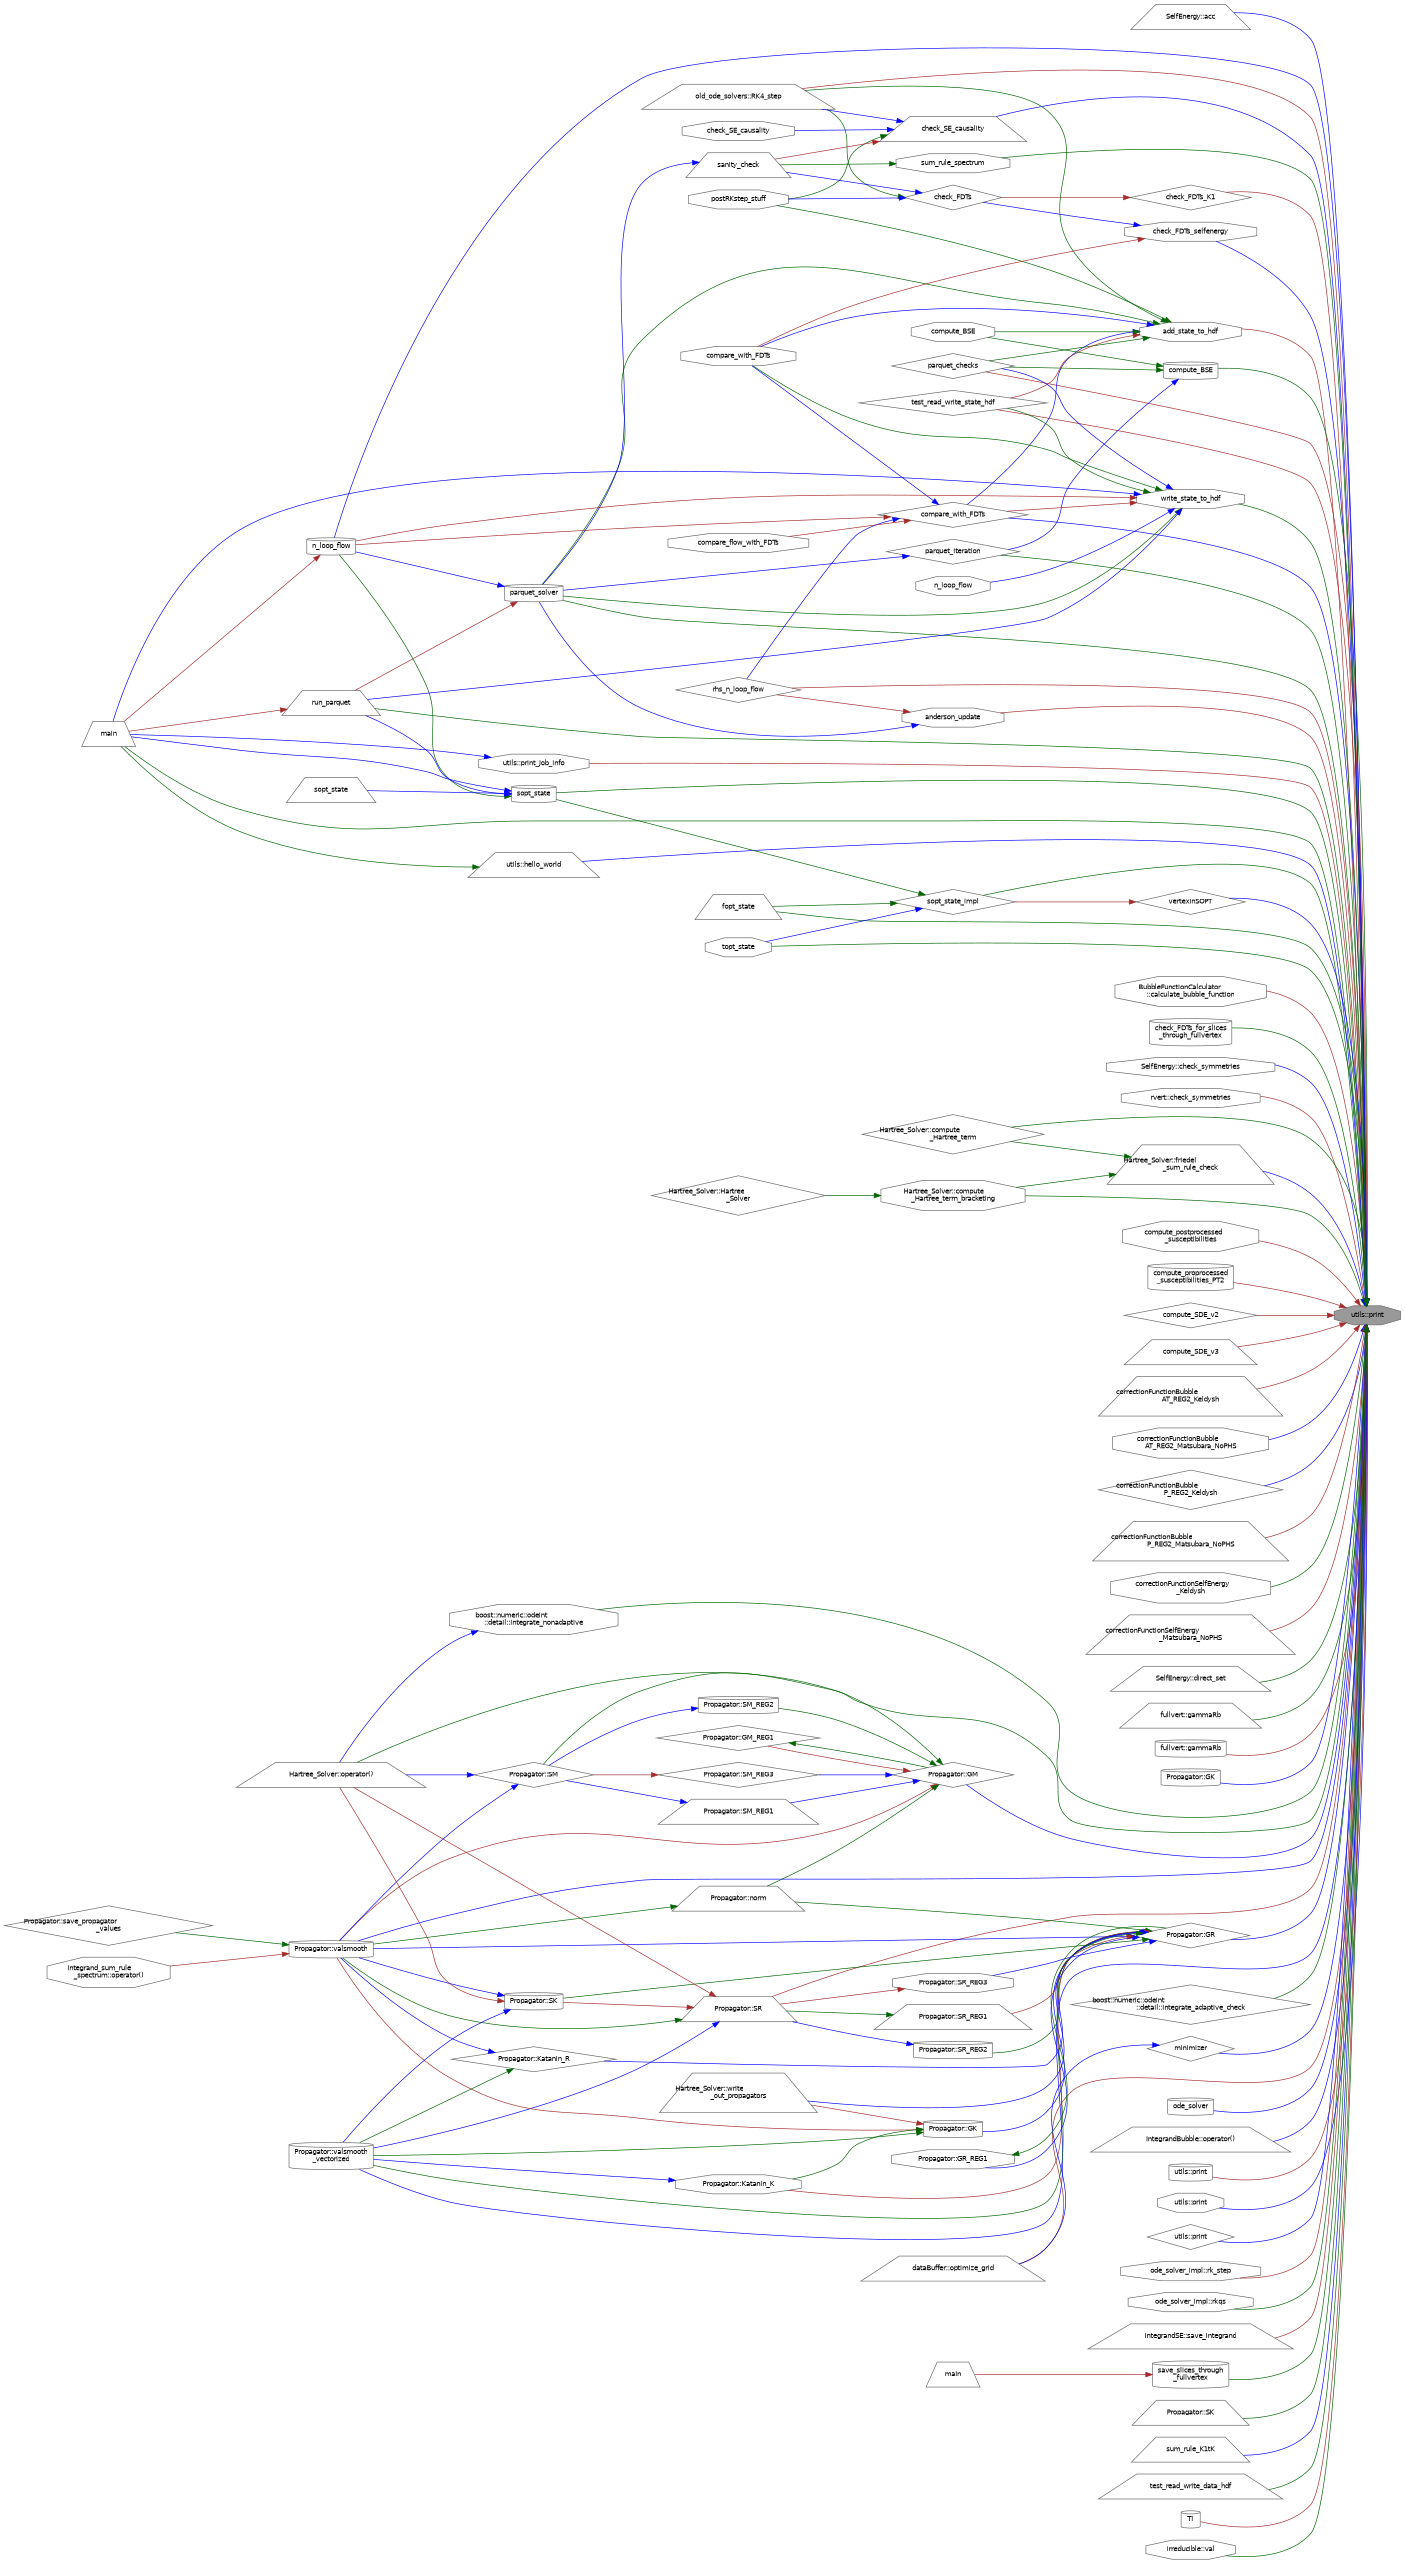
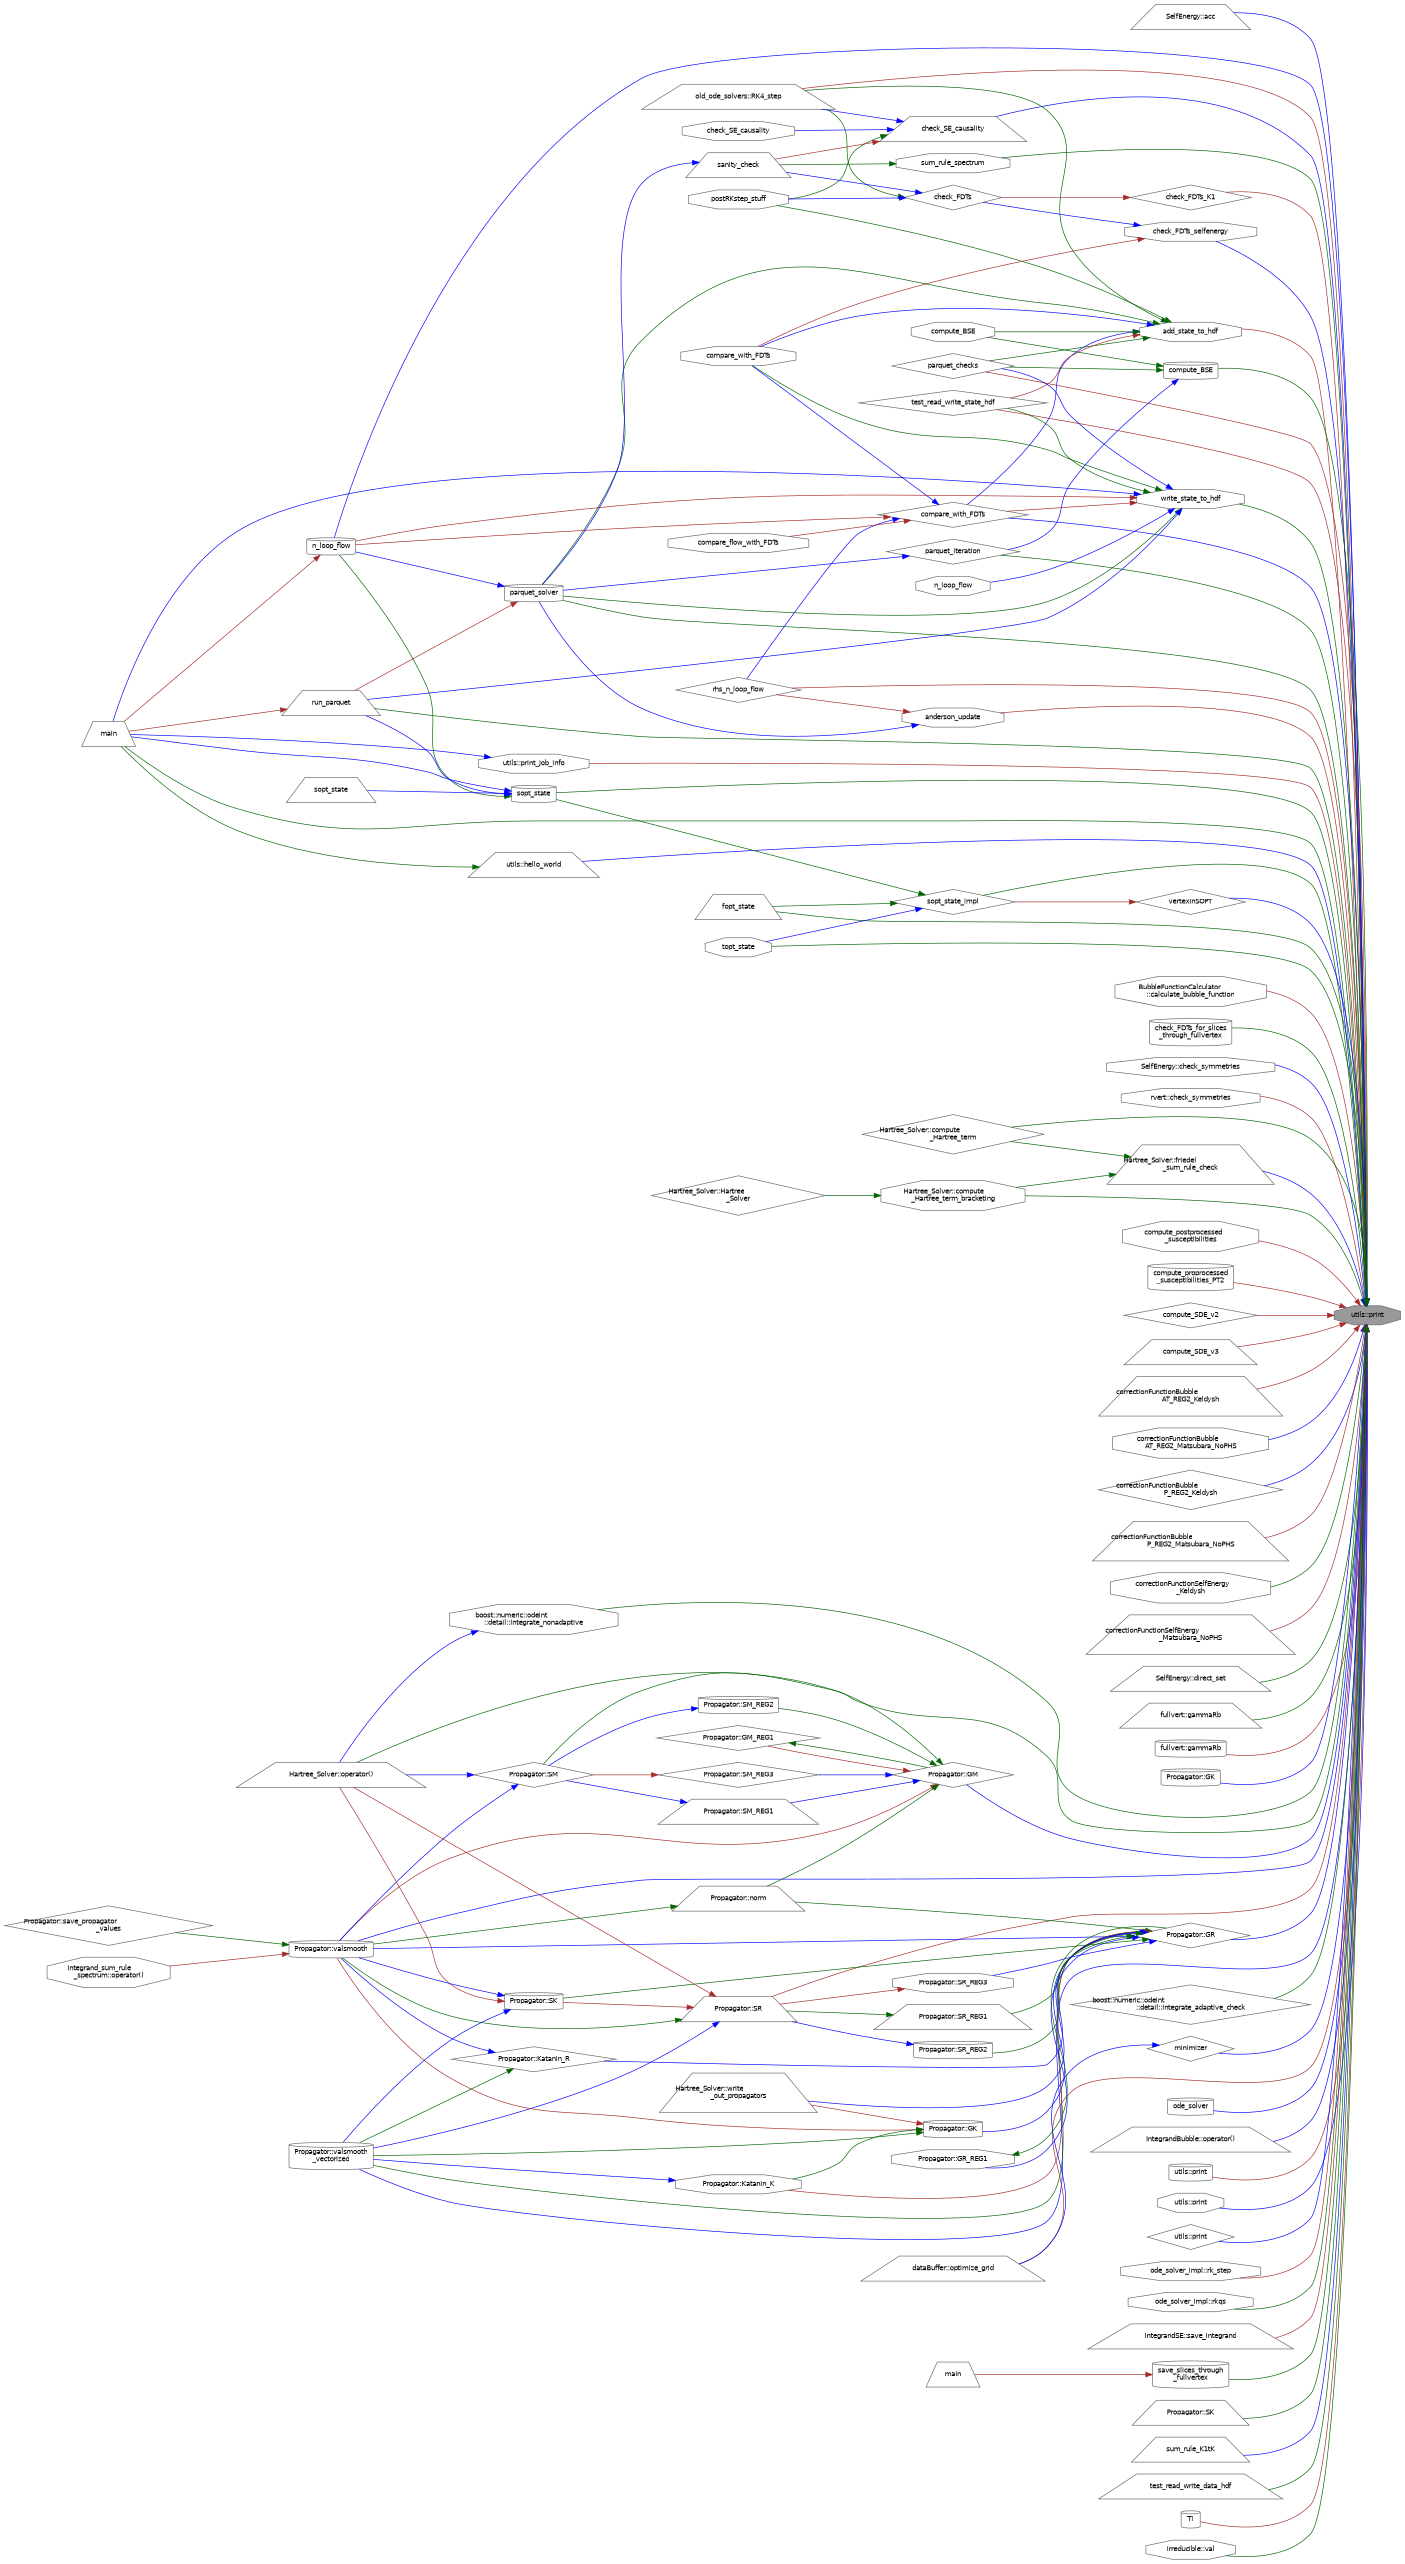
(1045, 2000) -> (1045, 2000)
